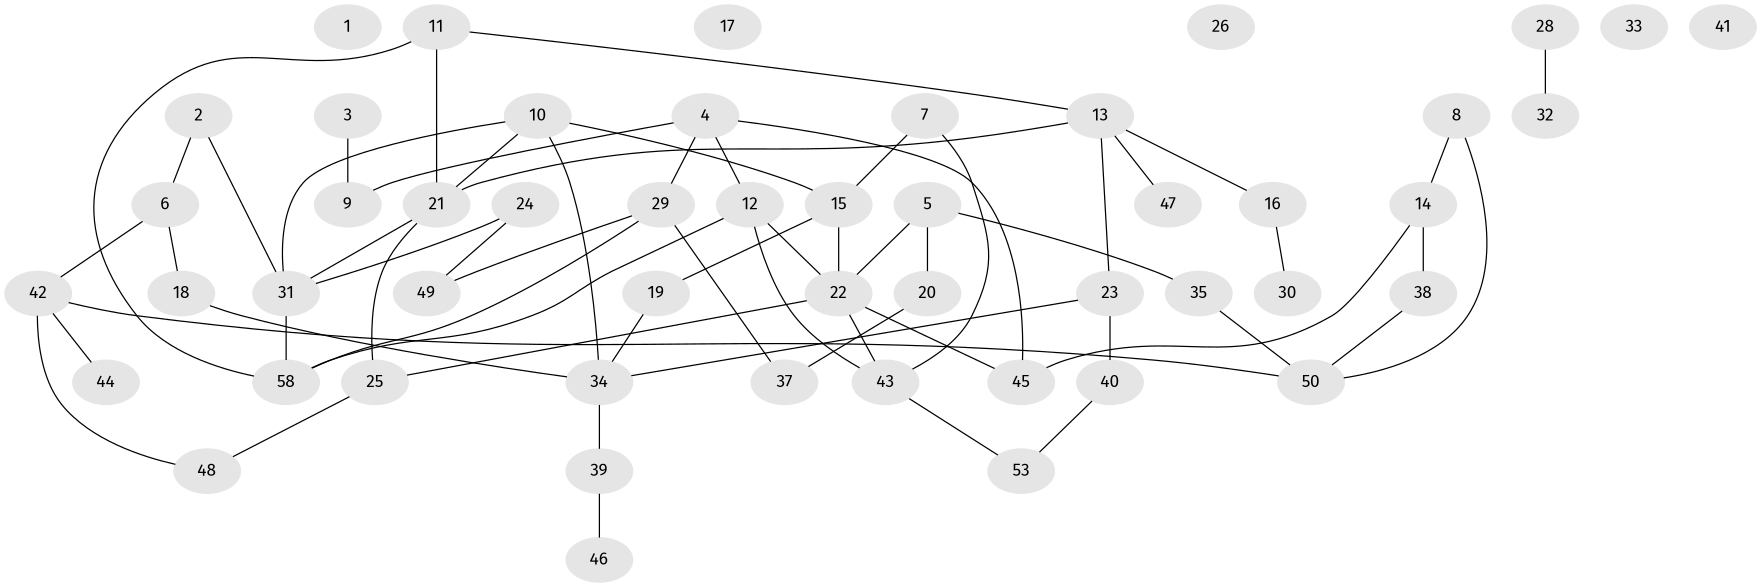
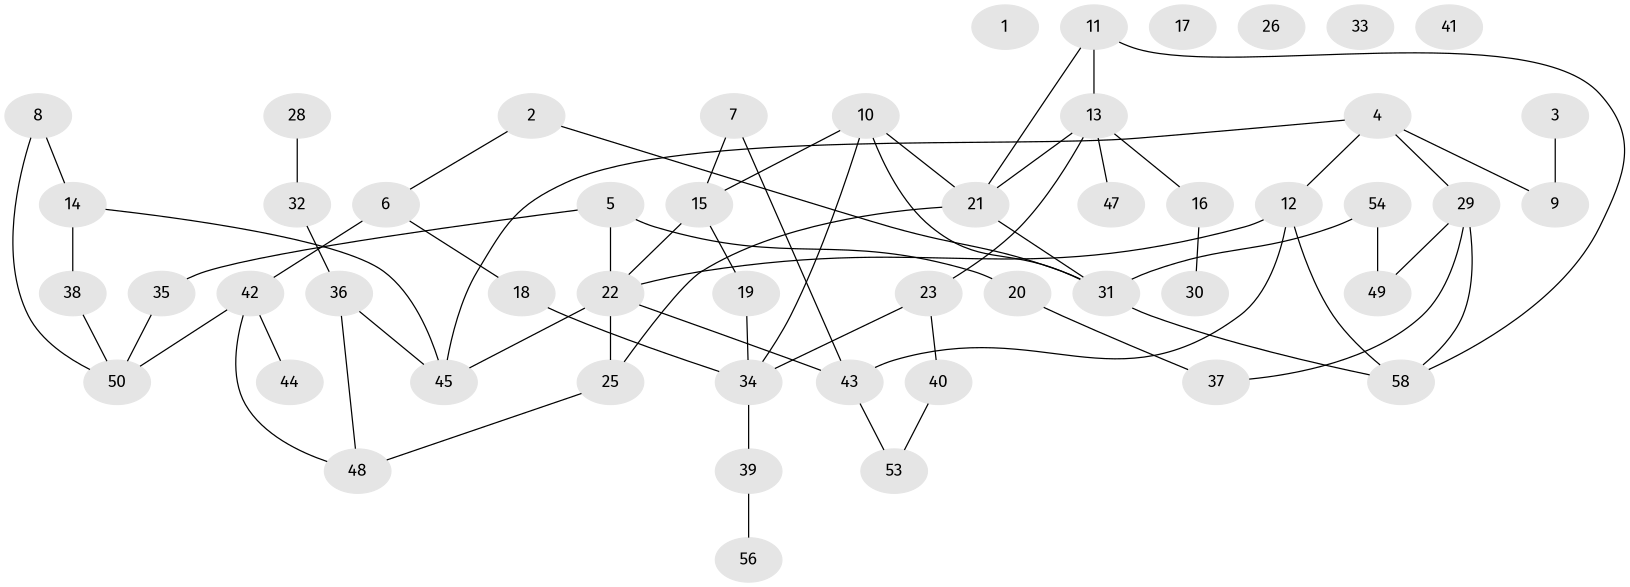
(525, 205) -> (1378, 205)
none -> (339, 294)
(599, 560) -> (749, 560)
